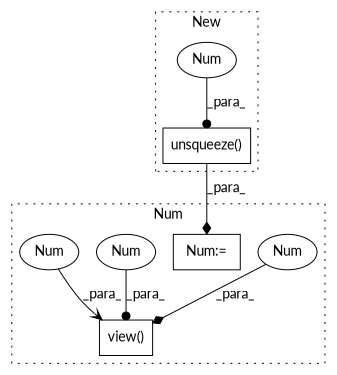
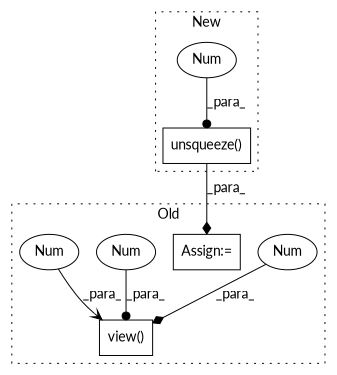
(168, 215) -> (168, 215)
(207, 252) -> (207, 252)
